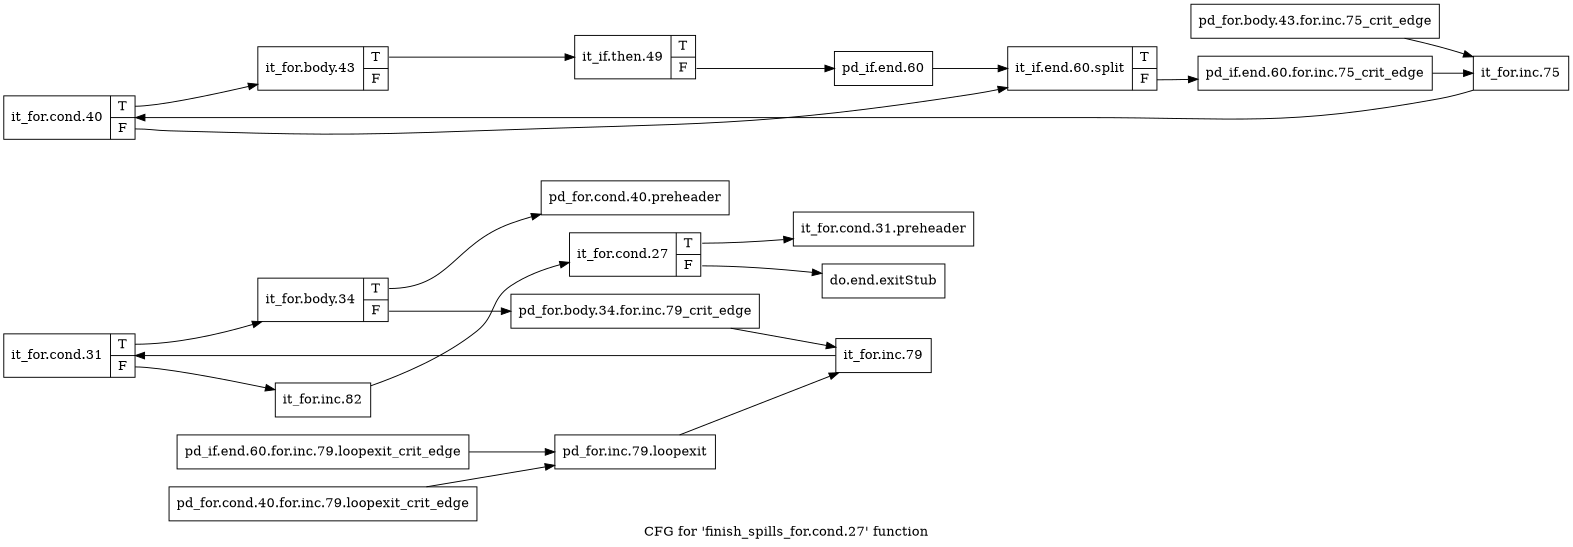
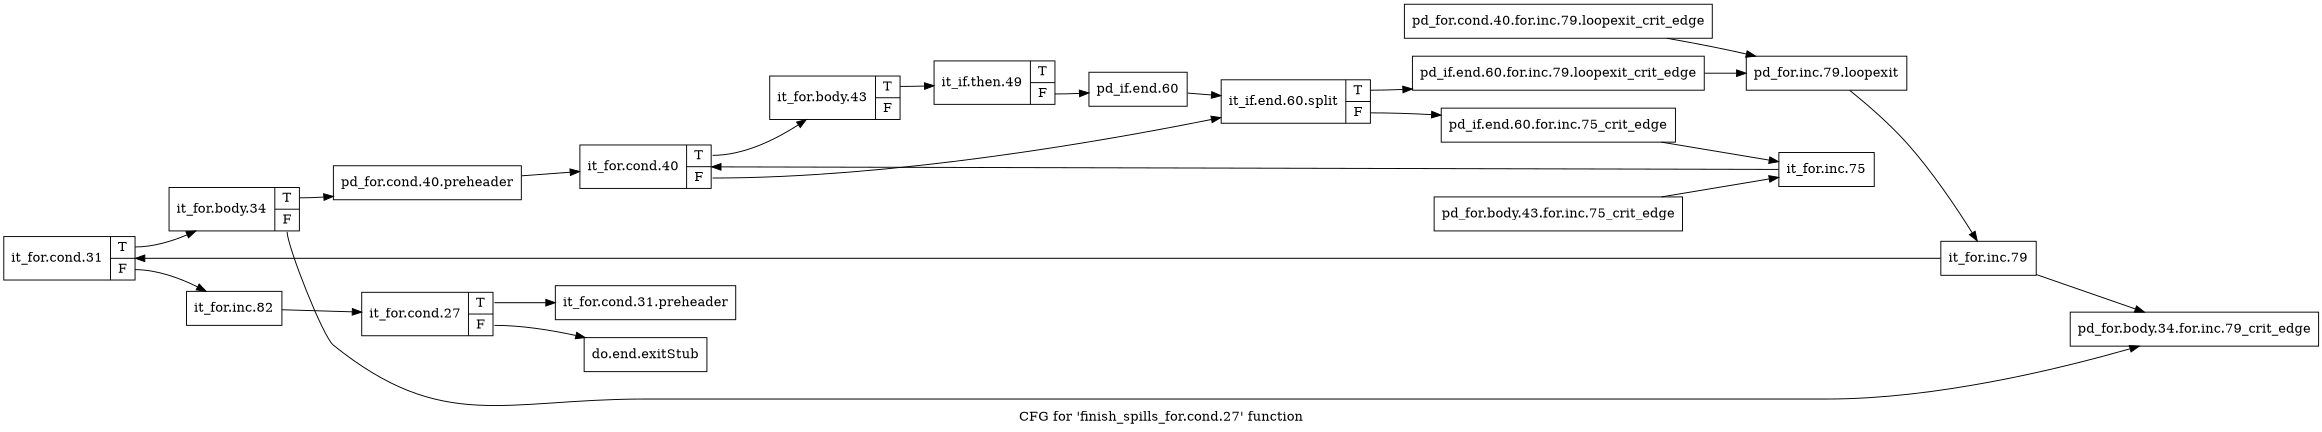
none -> (1387, 90)
none -> (546, 174)
(779, 337) -> (2086, 292)
